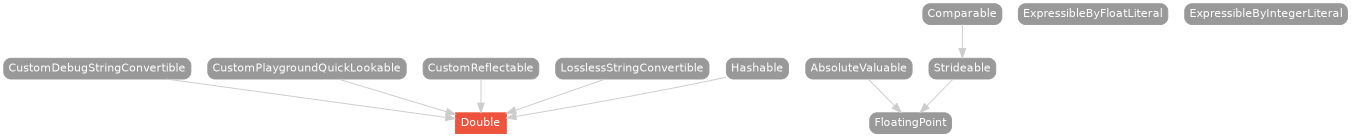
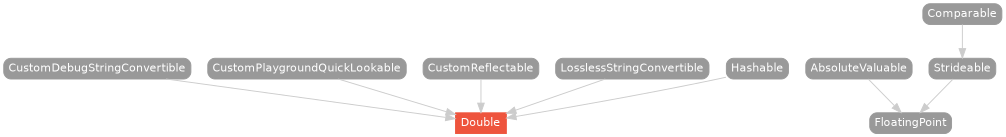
(1093, 14) -> none
(1266, 14) -> none
